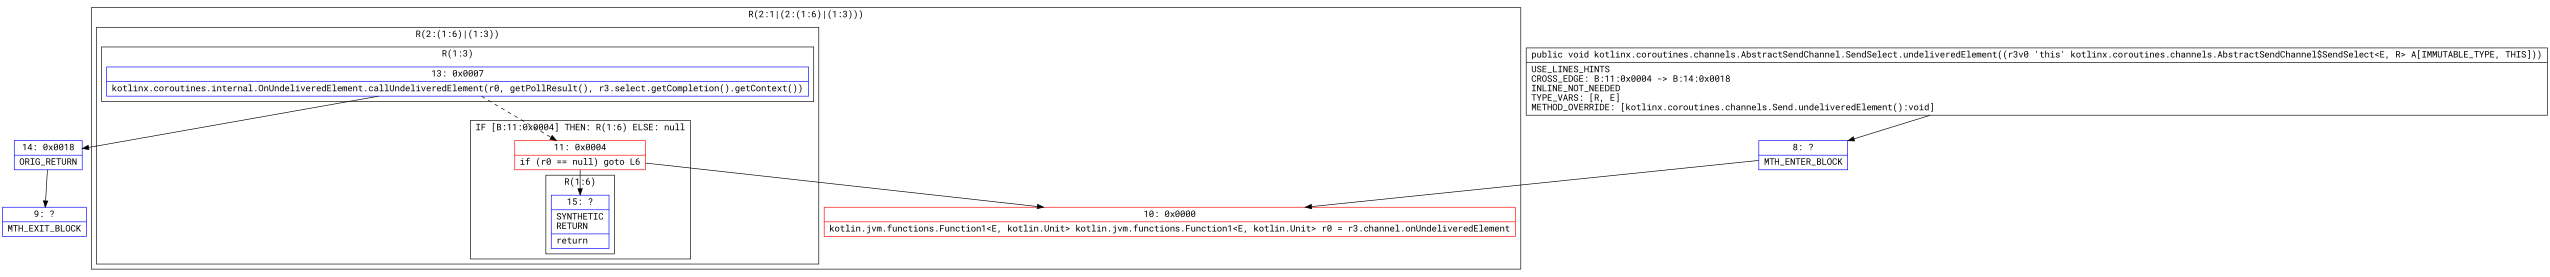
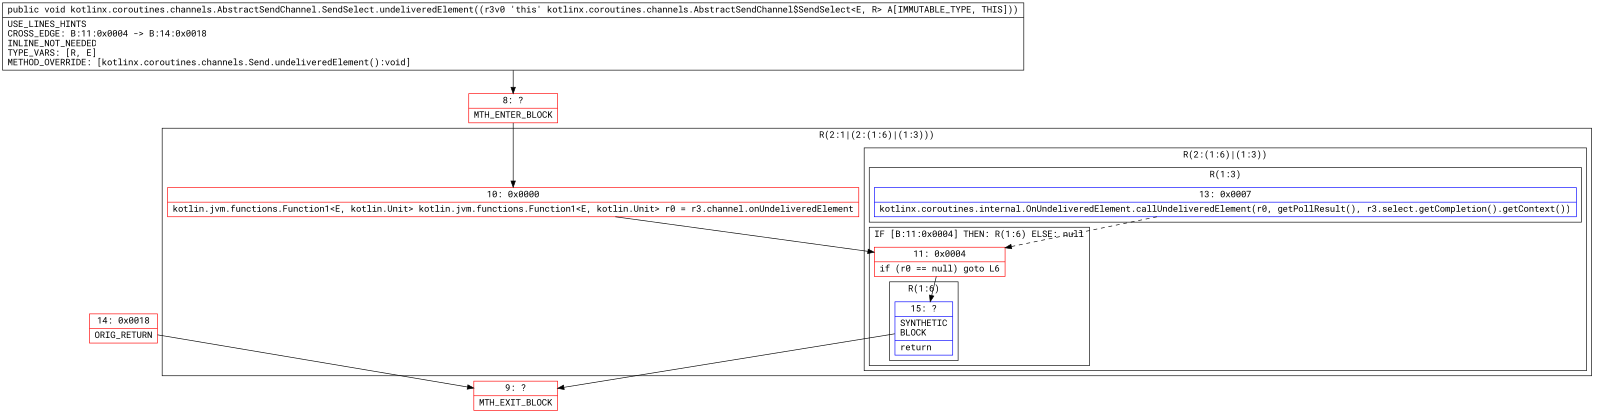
(234, 122) -> none
(48, 155) -> (123, 328)
(1803, 155) -> (513, 108)
(841, 185) -> (742, 234)
(44, 222) -> (516, 396)
(572, 226) -> (913, 333)
none -> (729, 361)
